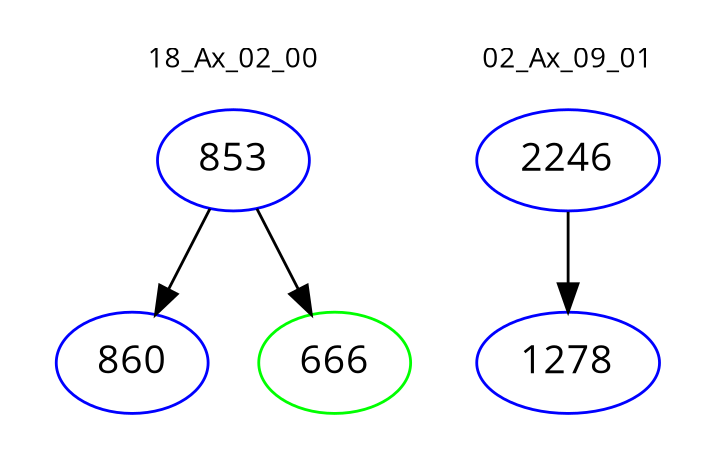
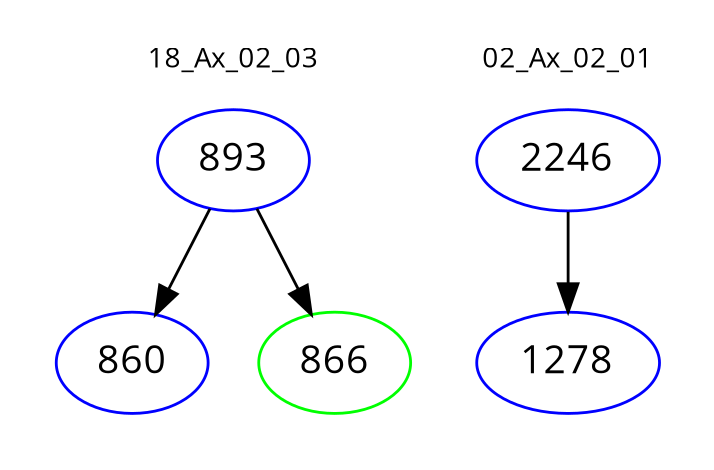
(233, 60) -> (233, 60)
(568, 60) -> (568, 60)
(233, 160) -> (233, 160)
(335, 363) -> (335, 363)
